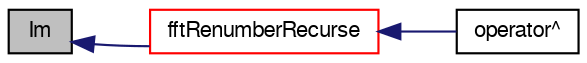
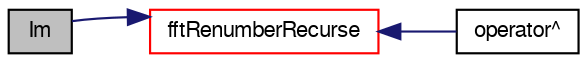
(122, 46) -> (100, 18)
